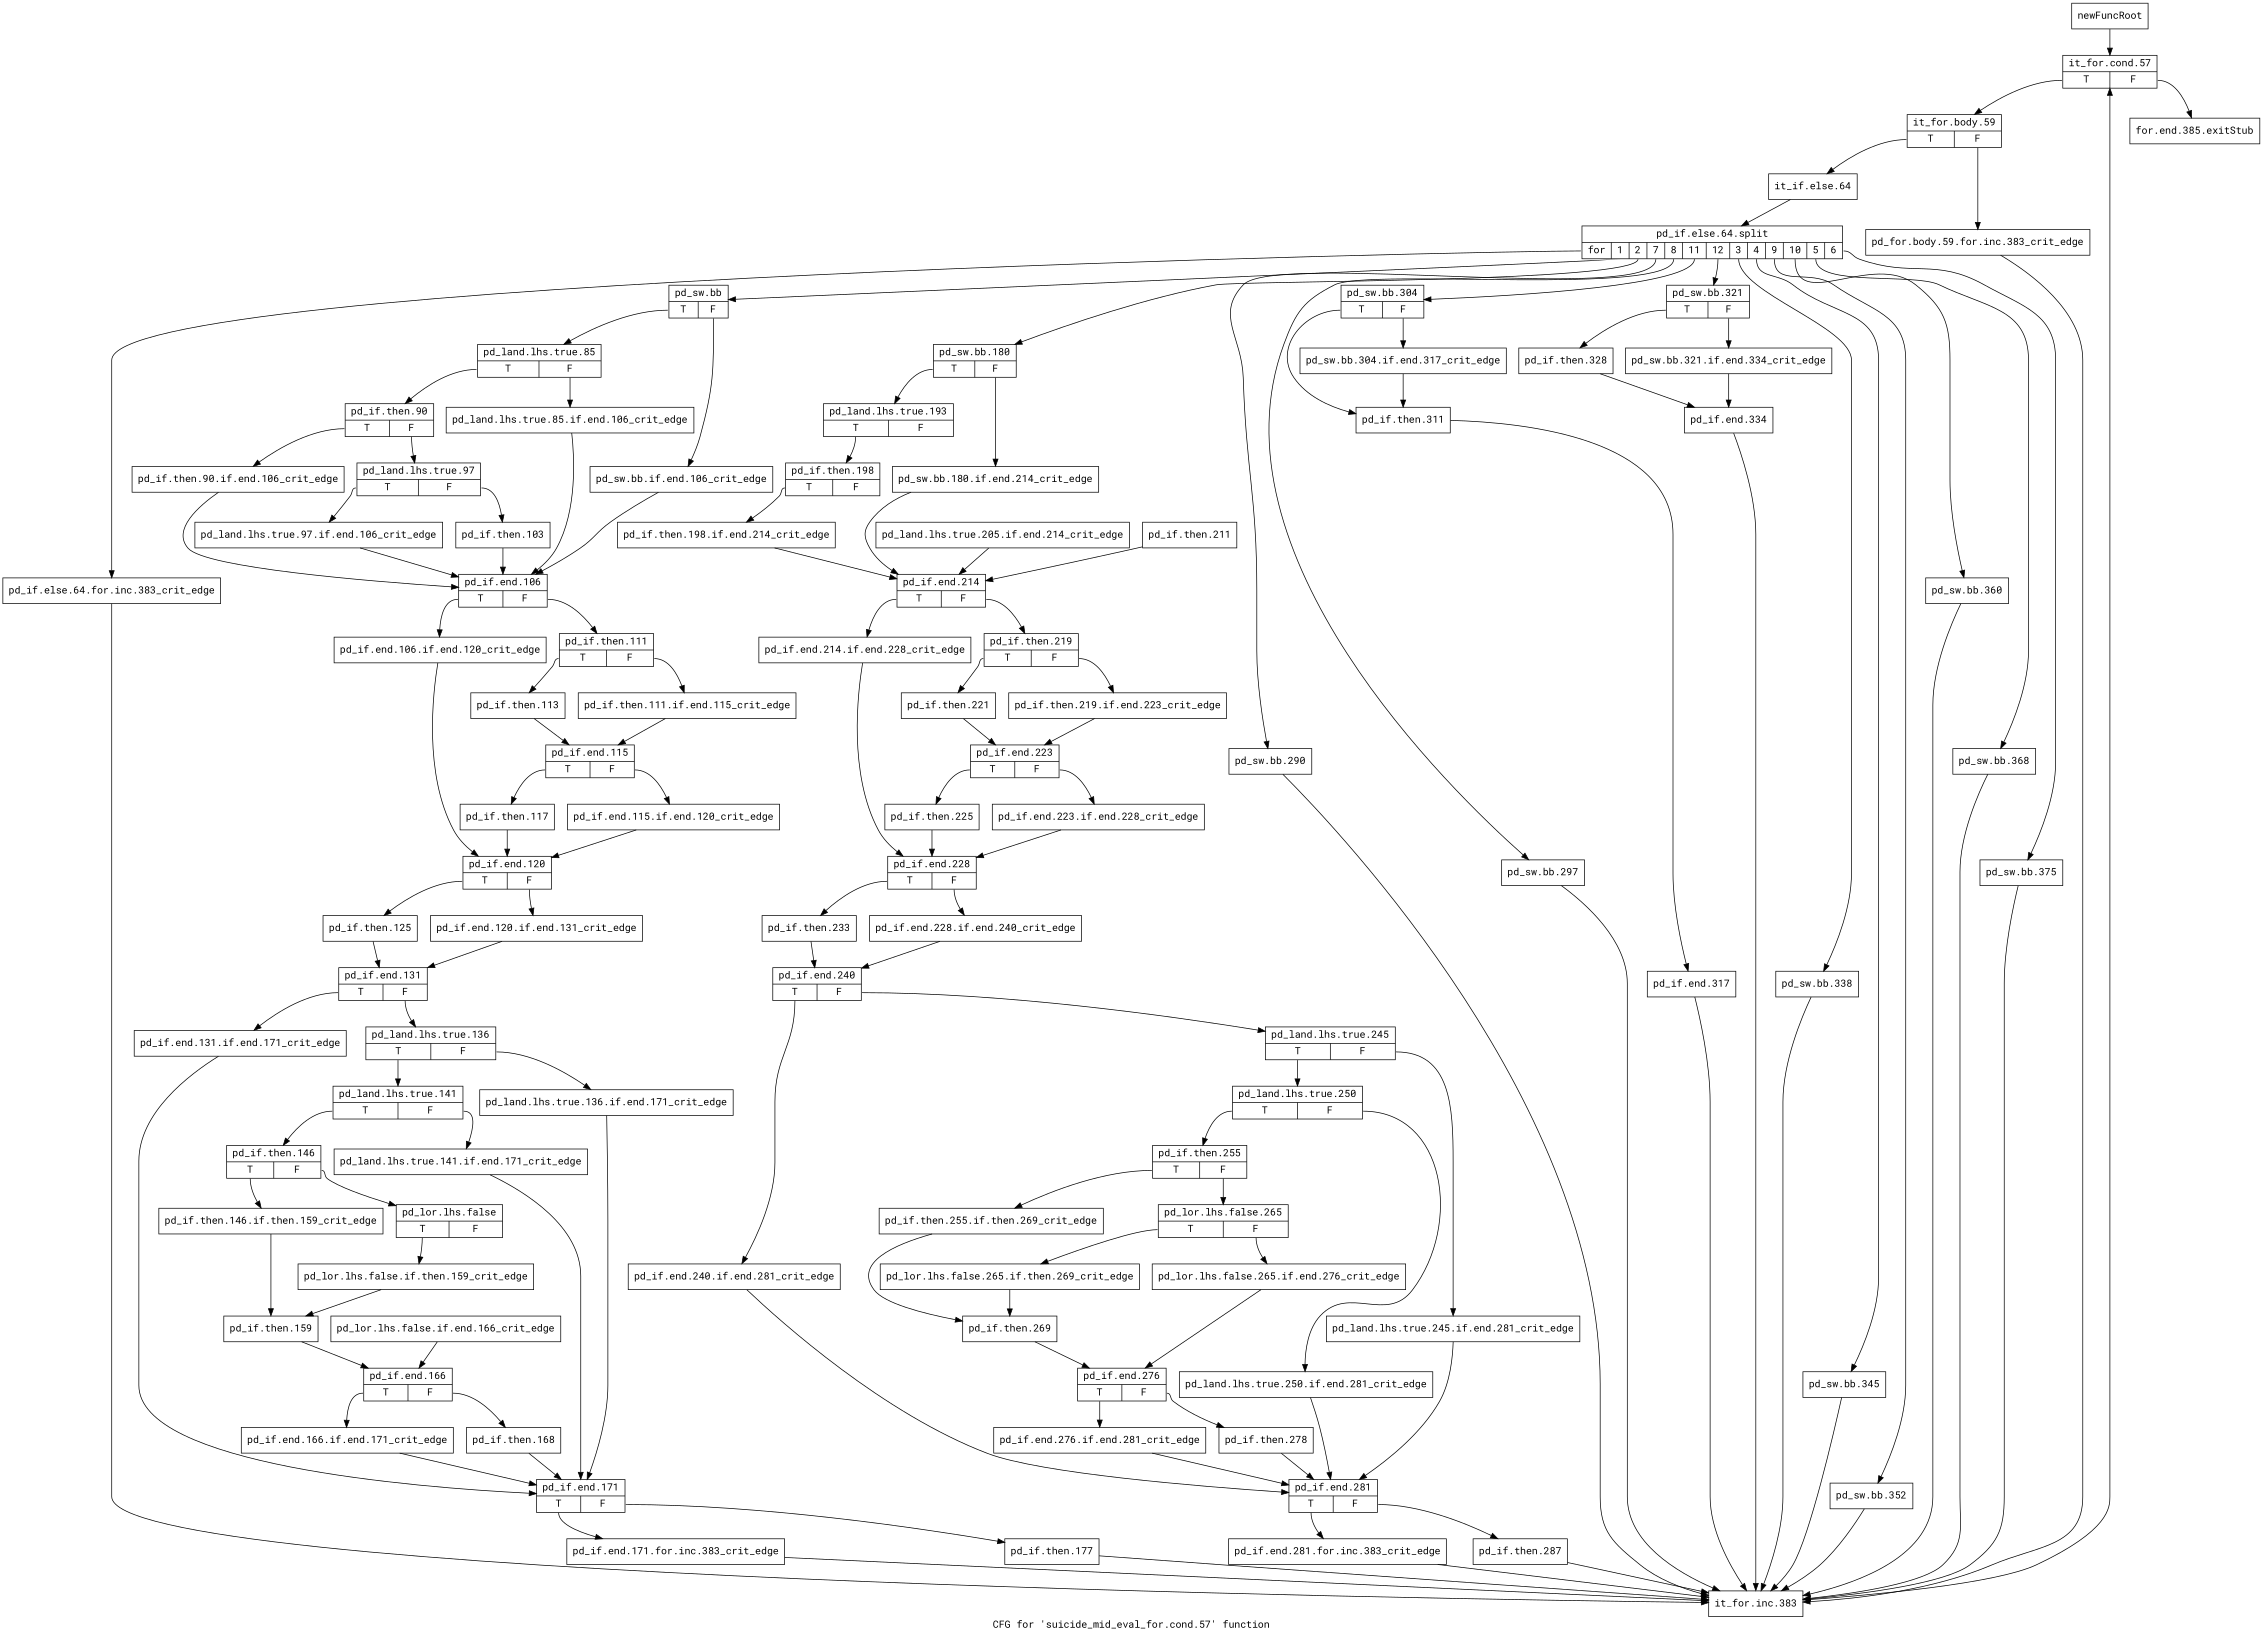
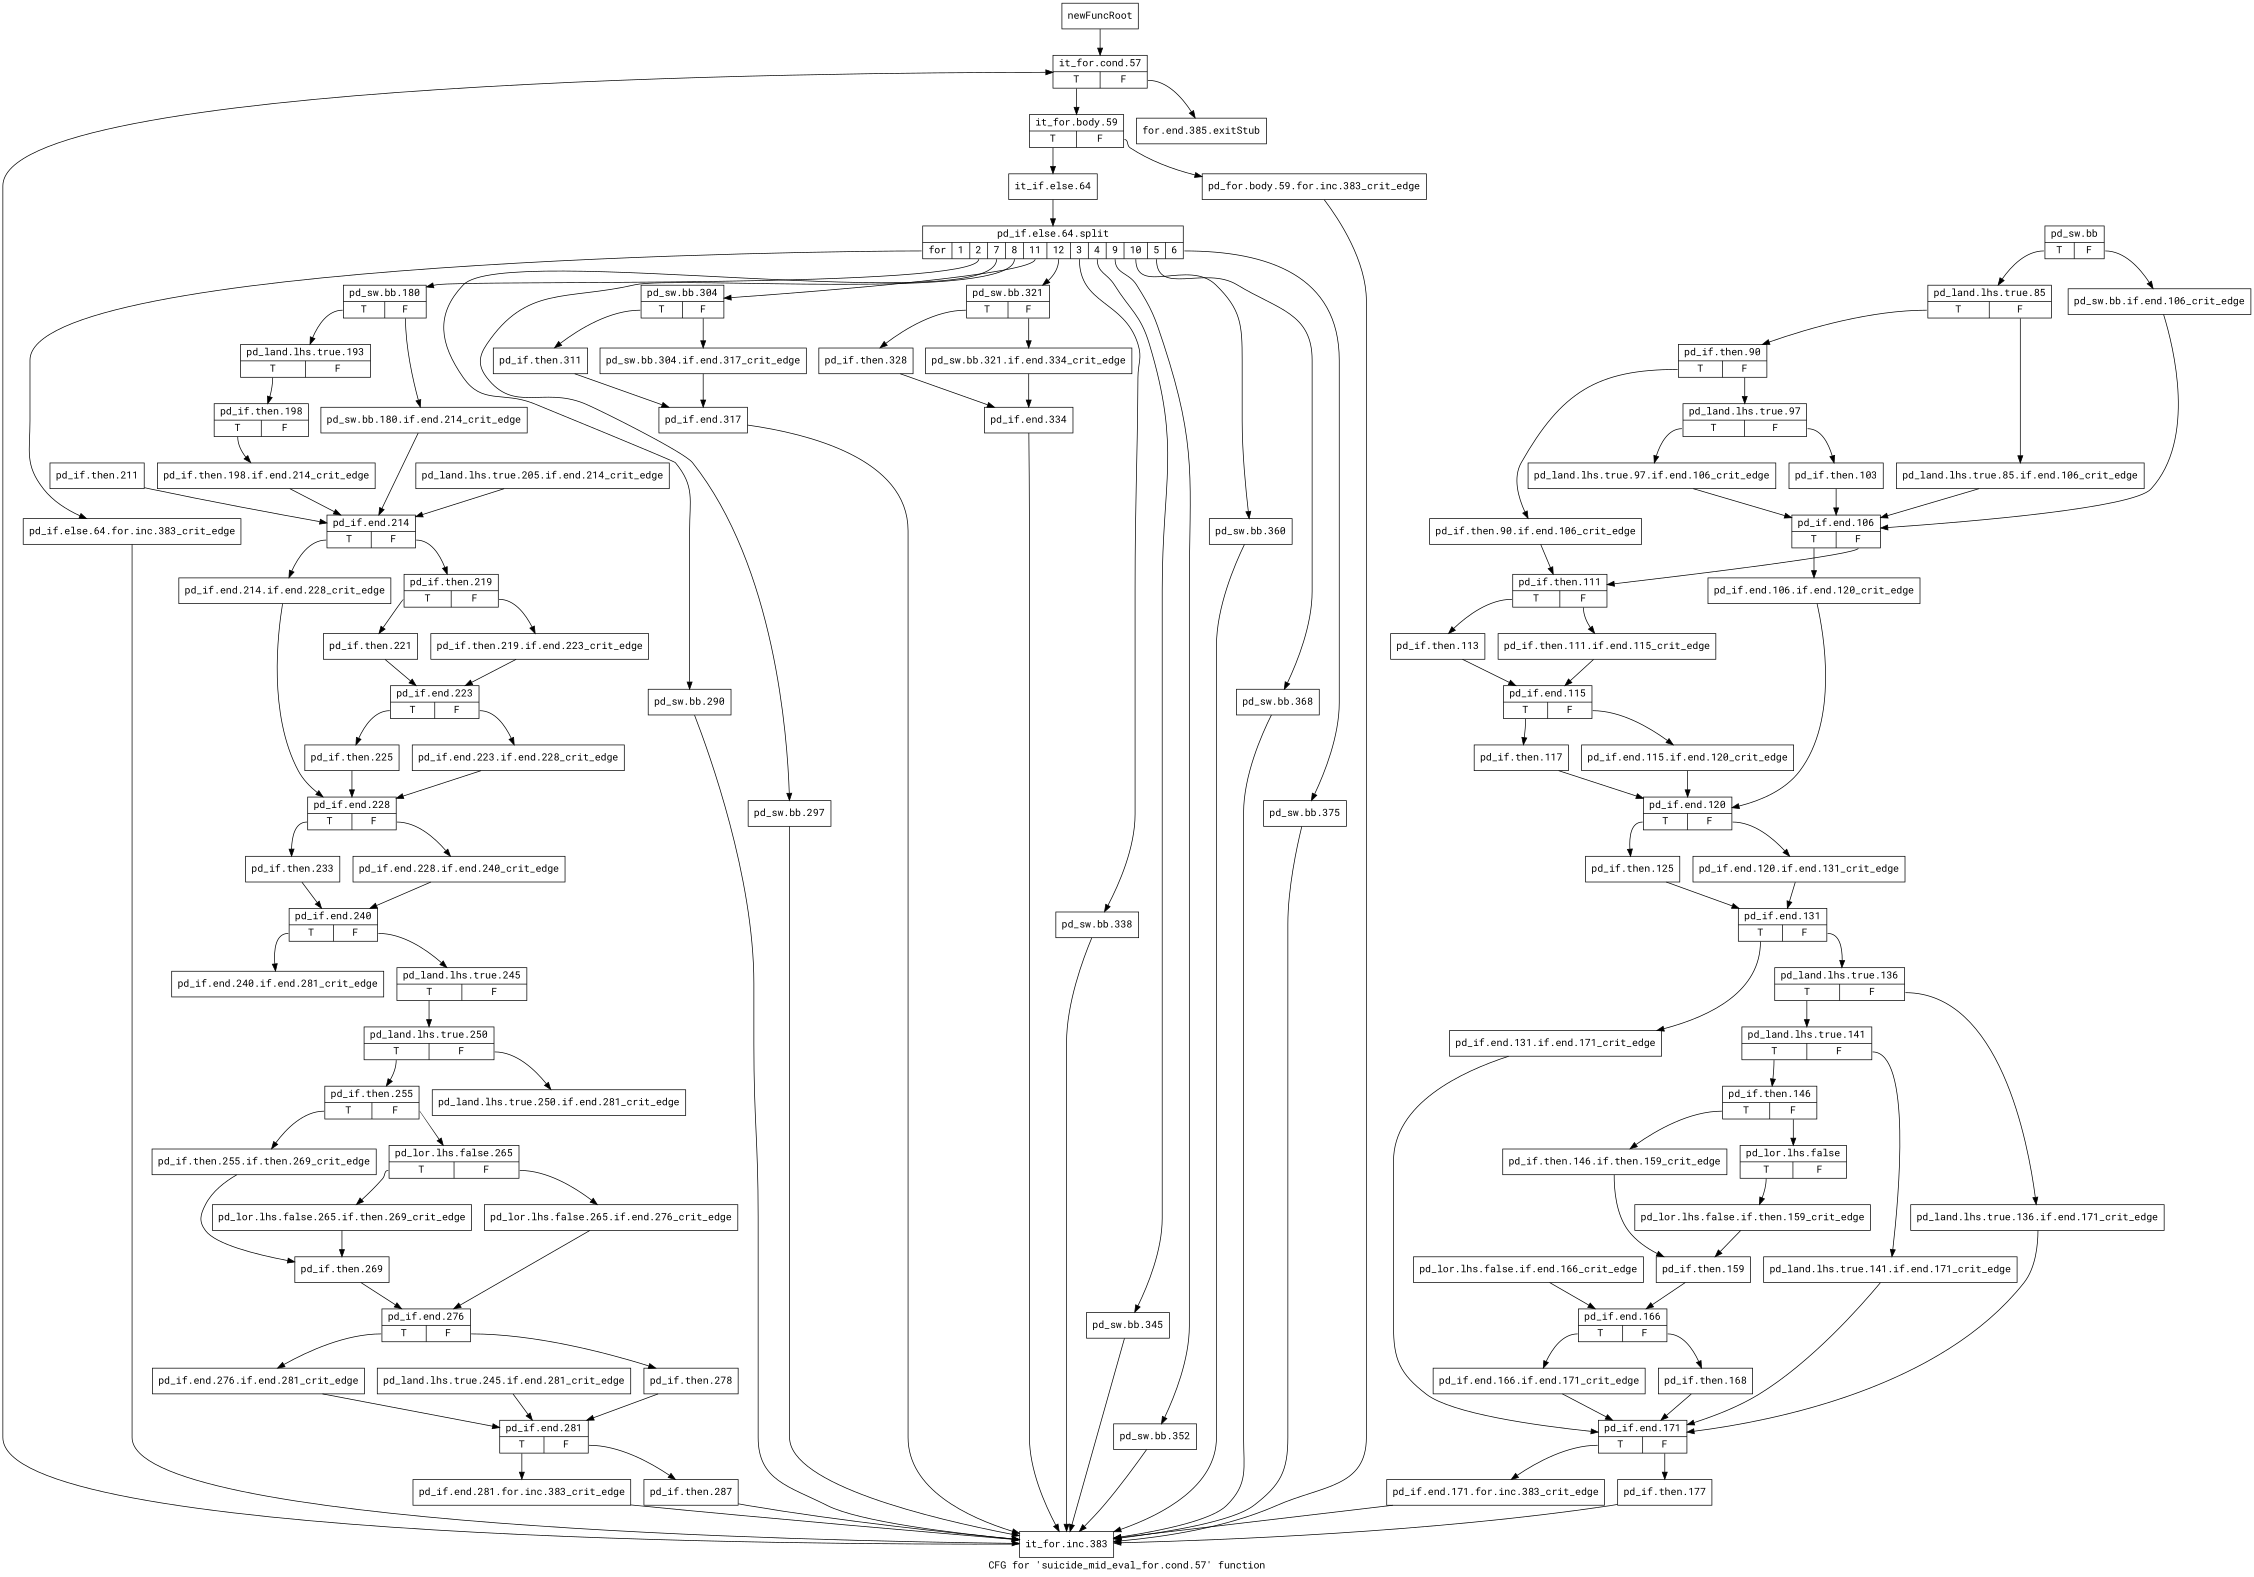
(1178, 279) -> none
(1403, 387) -> (703, 387)
(283, 571) -> (1546, 556)
(1453, 1165) -> none
(1321, 1435) -> none
(990, 1454) -> none
